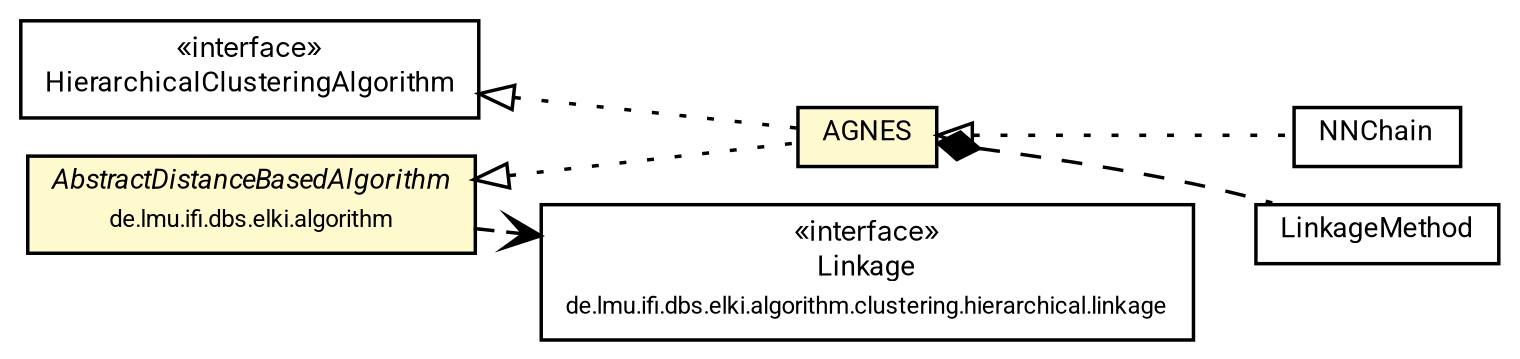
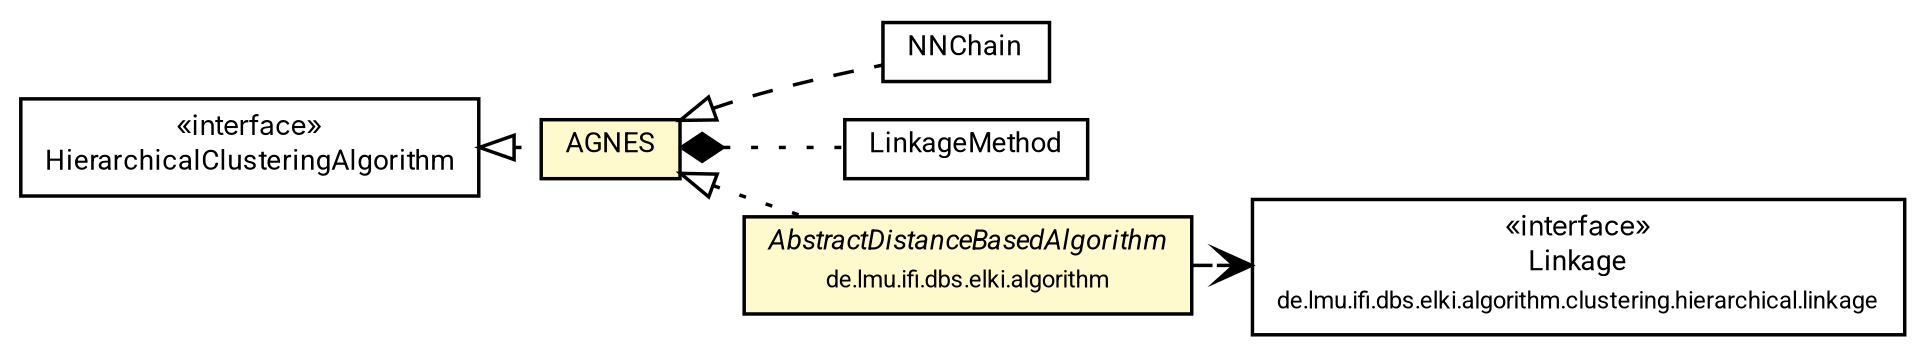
(1133, 135) -> (797, 84)
(654, 159) -> (759, 202)
(1127, 171) -> (783, 147)
